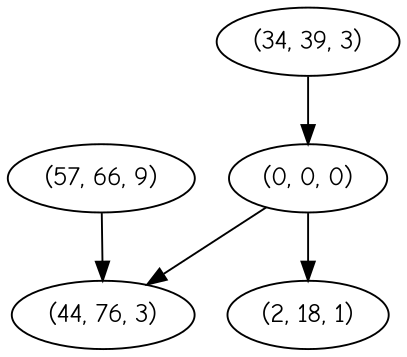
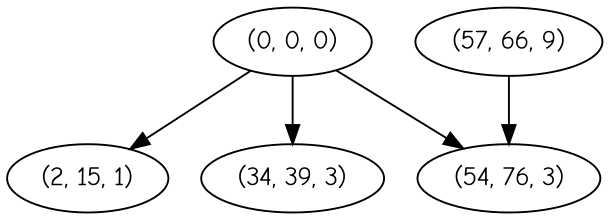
(308, 101) -> (293, 101)
(103, 315) -> (509, 178)
(308, 315) -> (88, 178)
